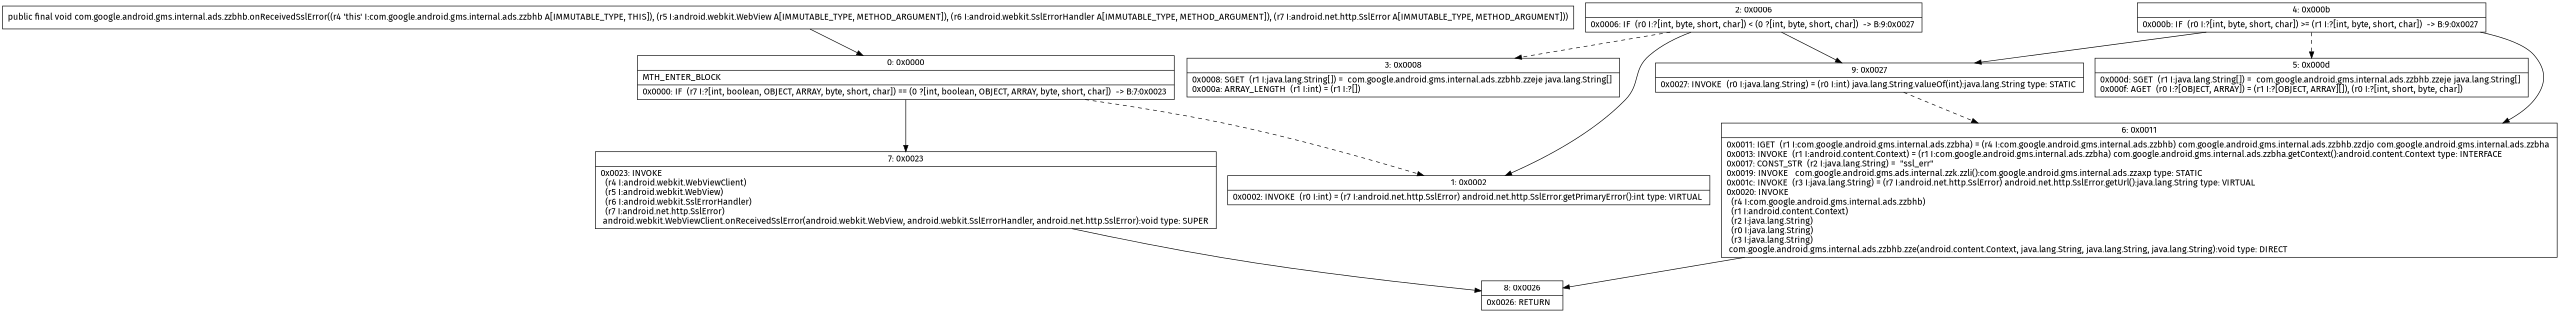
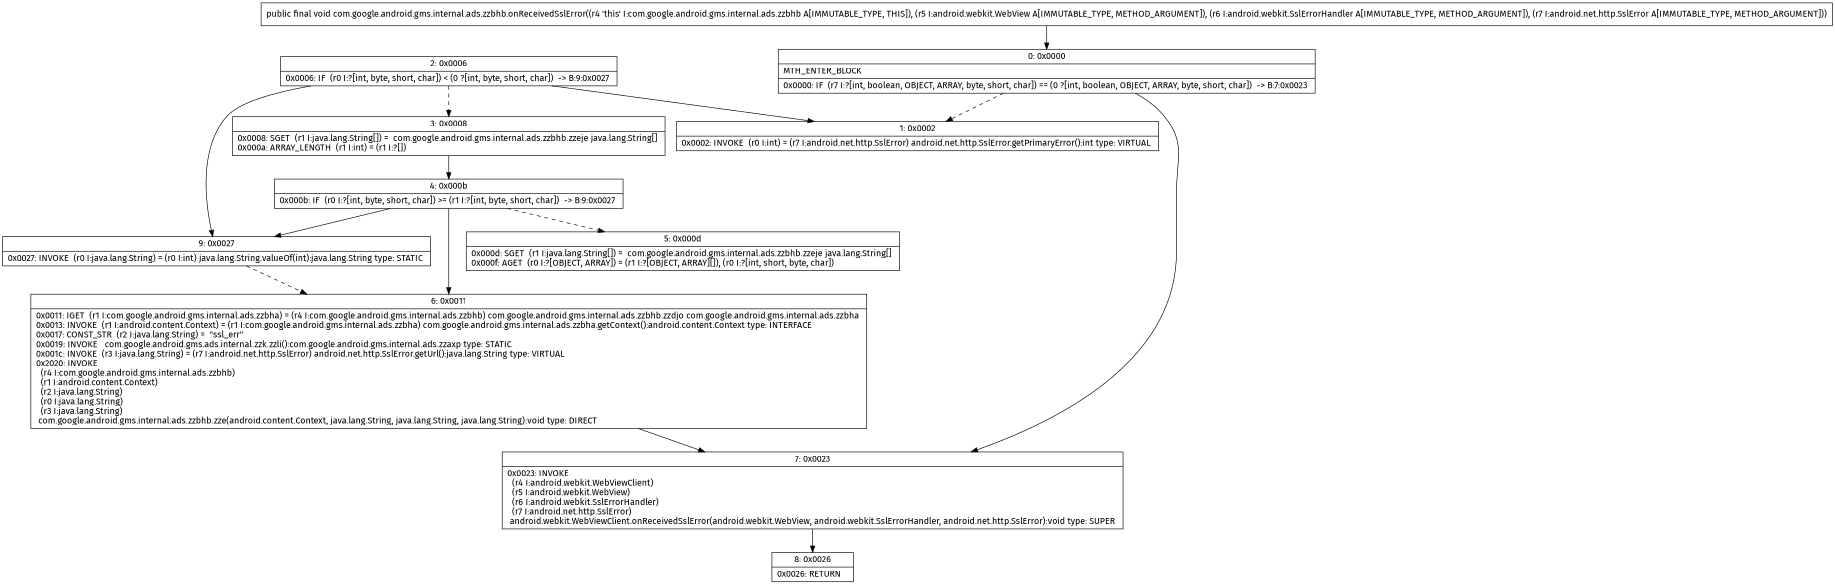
none -> (449, 164)
(1760, 192) -> (69, 364)
(1657, 272) -> (668, 439)
